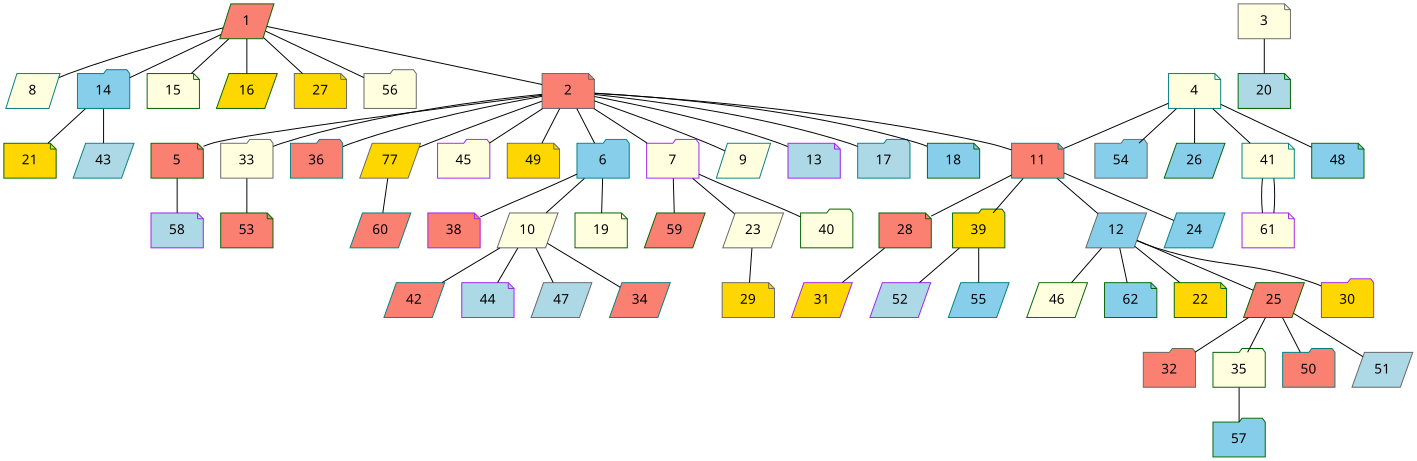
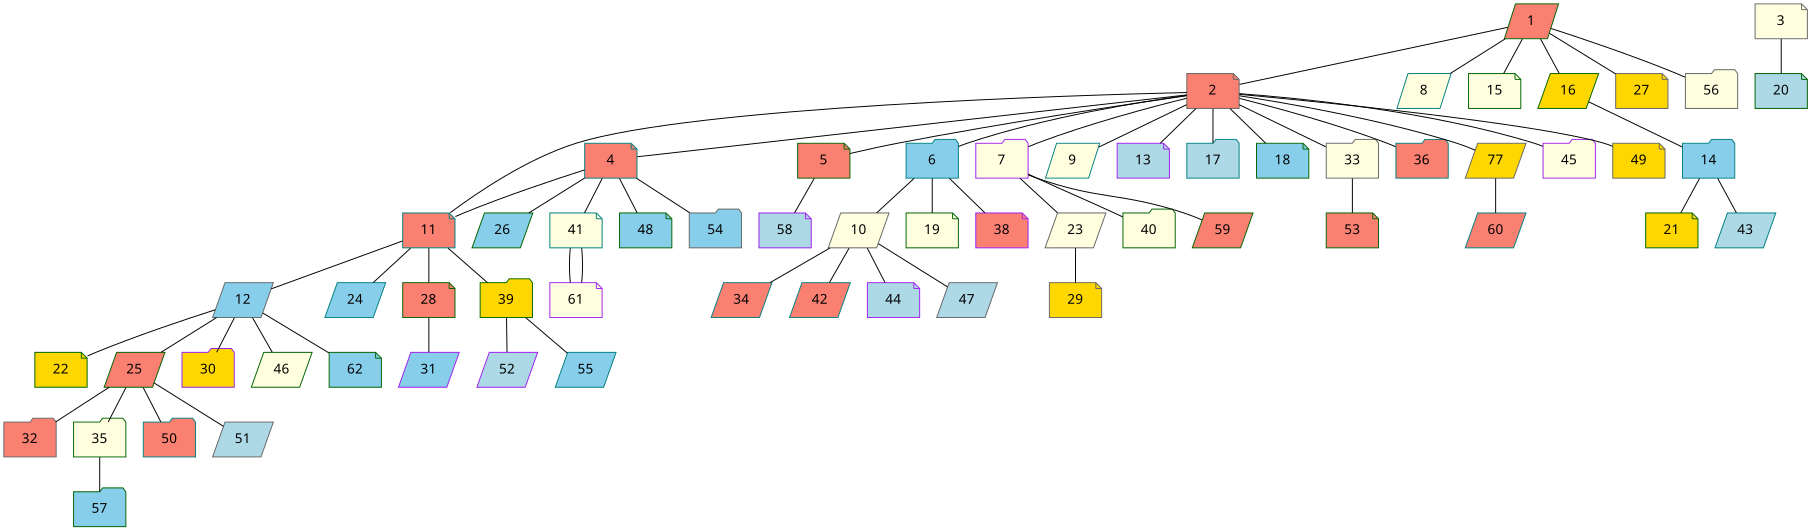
(175, 56) -> (1636, 124)
(1195, 91) -> (611, 161)
none -> (912, 126)
(822, 300) -> (429, 370)
